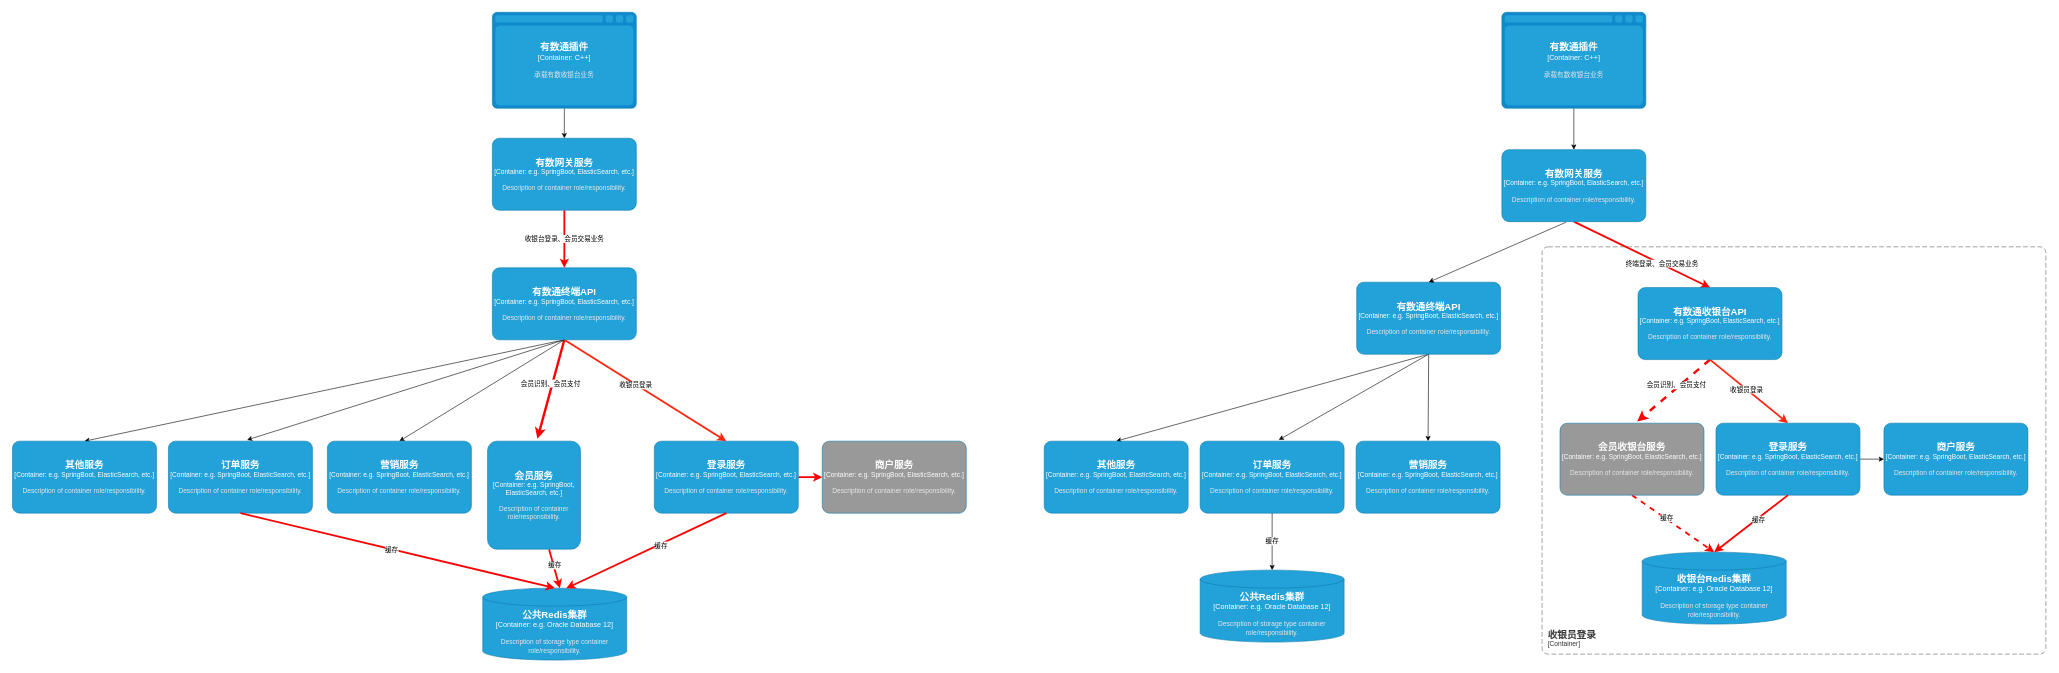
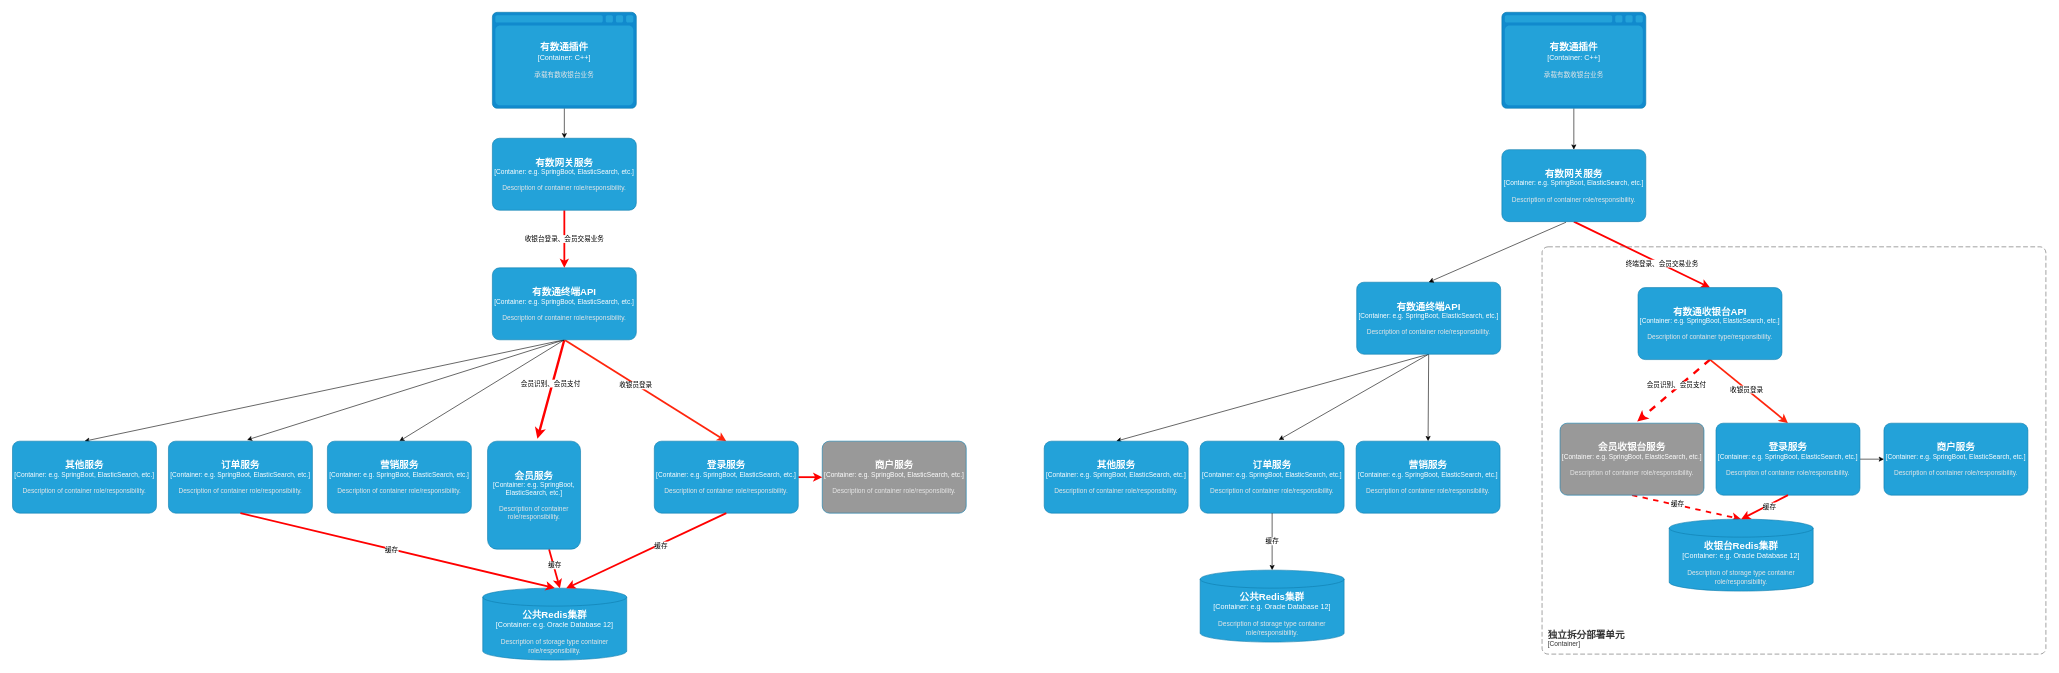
(1710, 324) -> (1710, 324)
(1715, 588) -> (1742, 555)
(1568, 640) -> (1575, 640)
